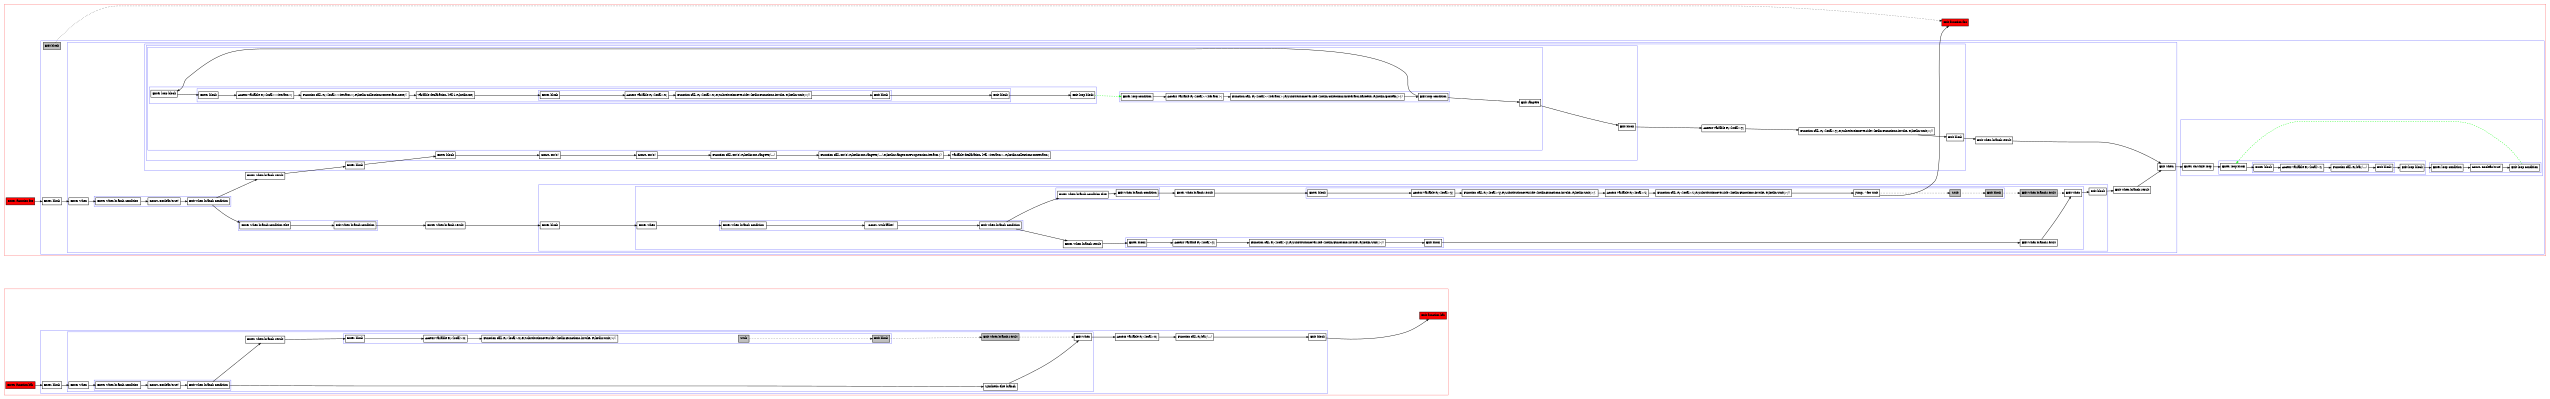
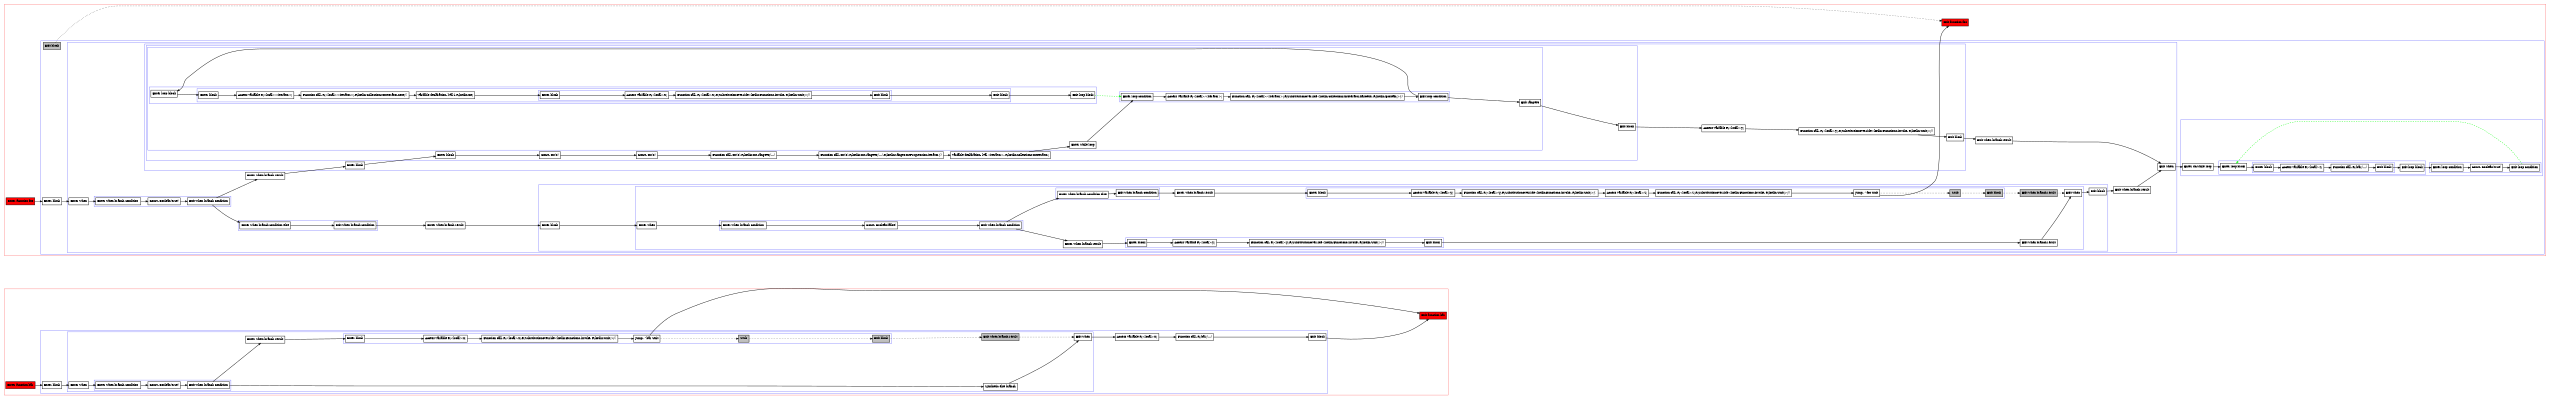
none -> (1083, 145)
(881, 225) -> (881, 225)
none -> (647, 339)
